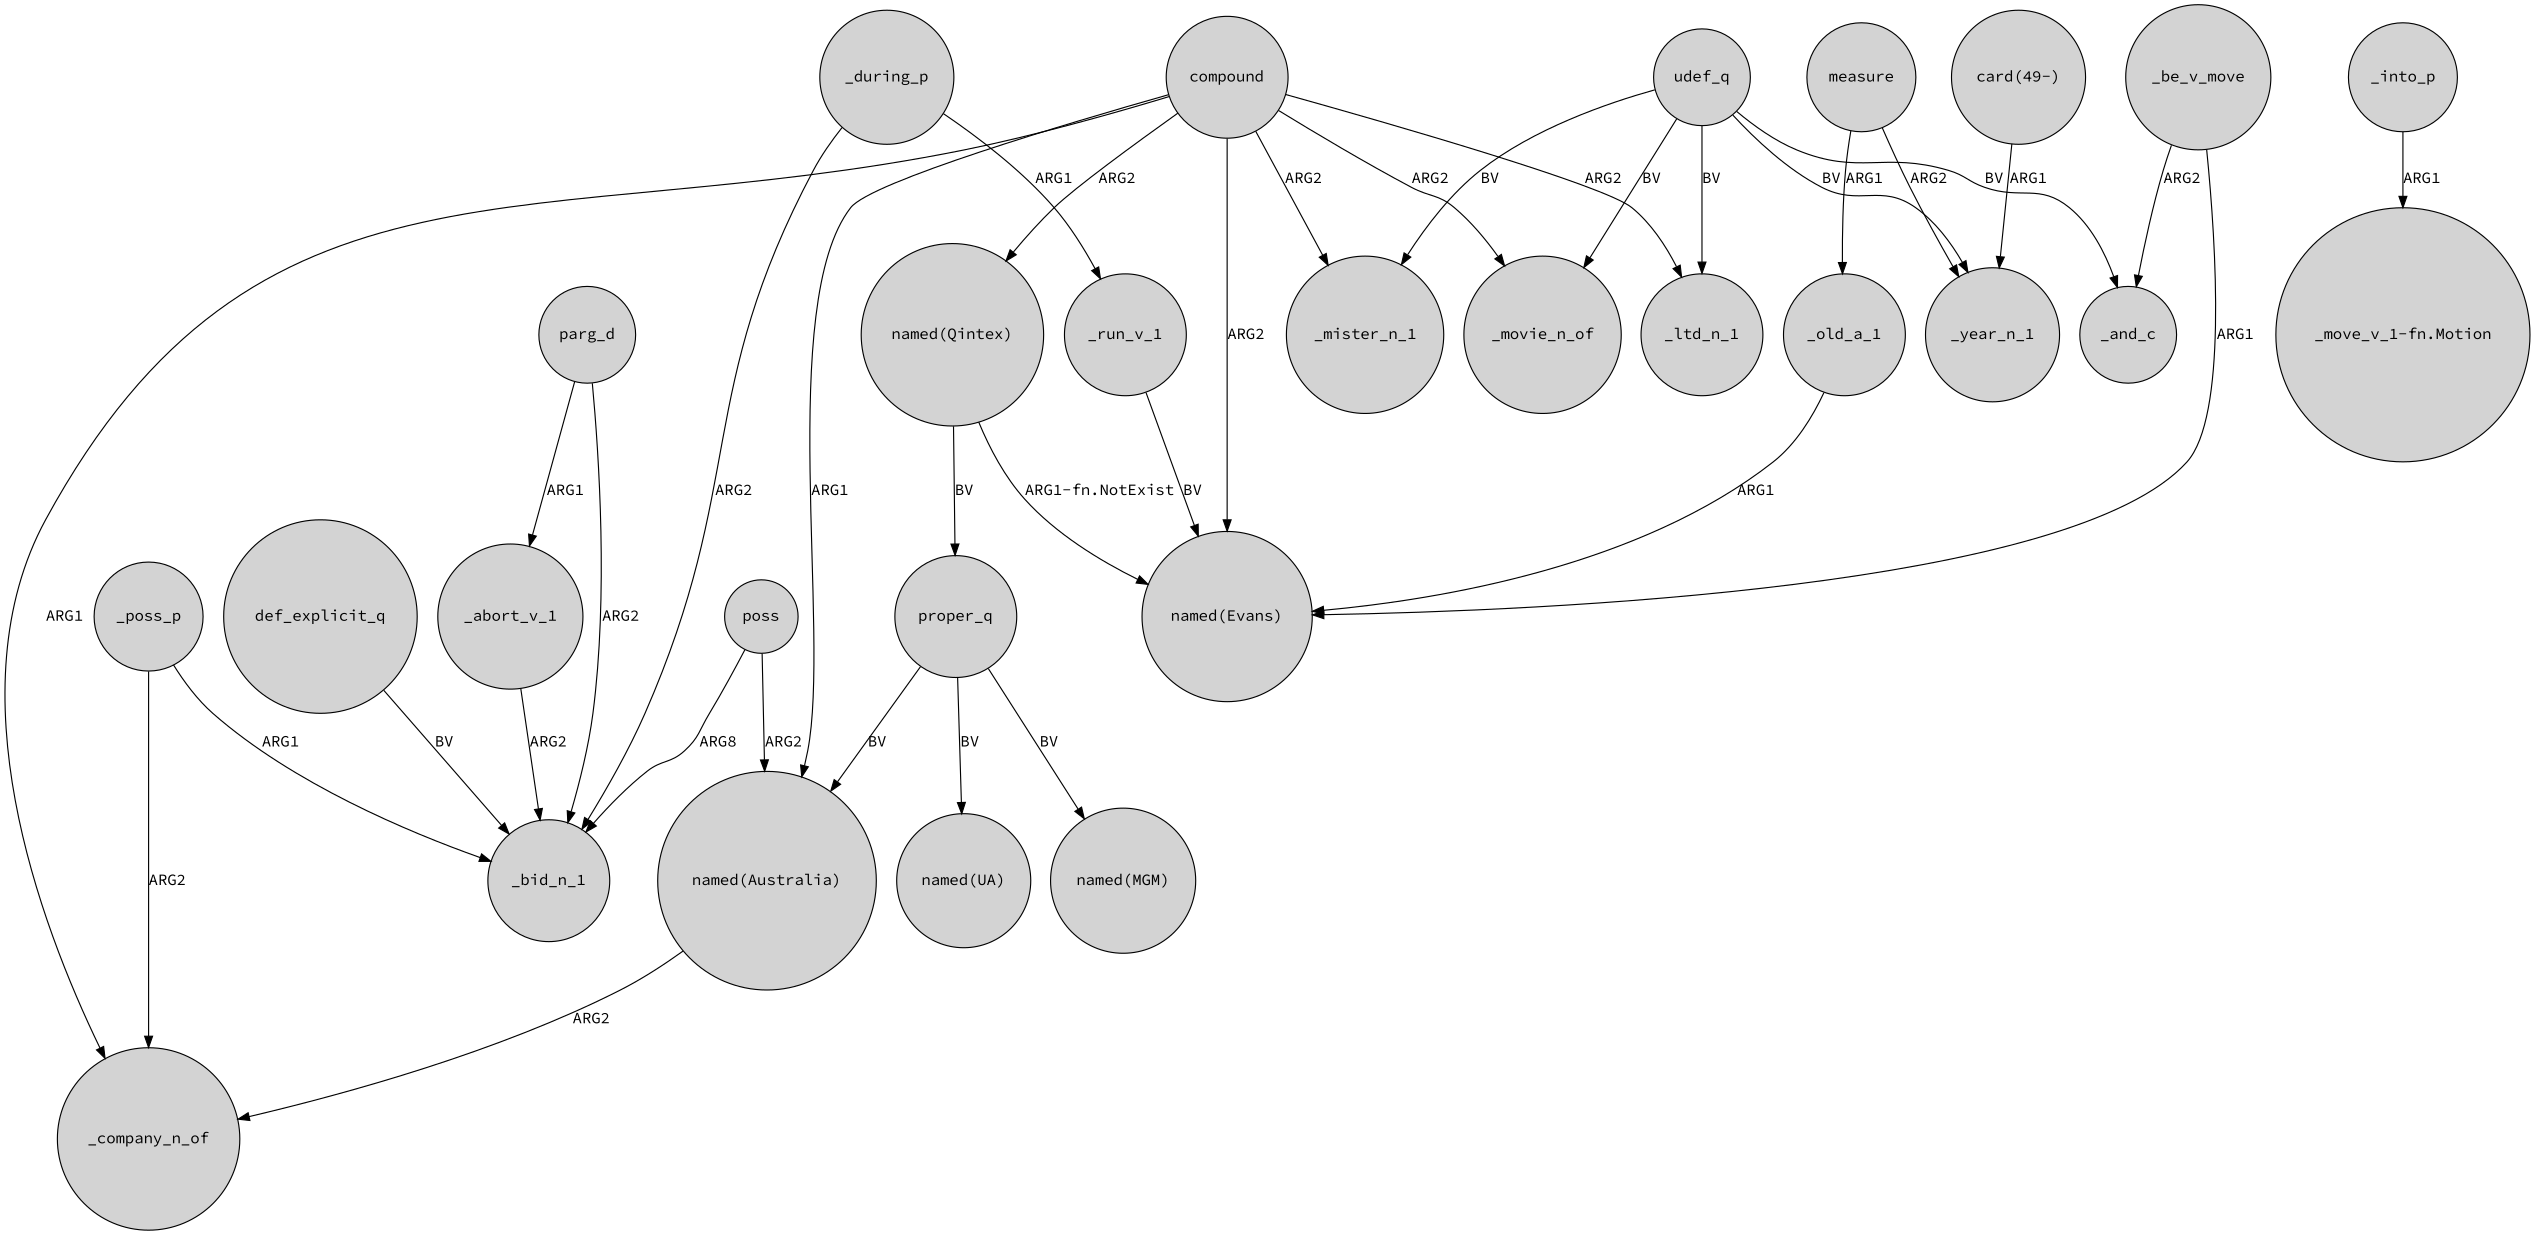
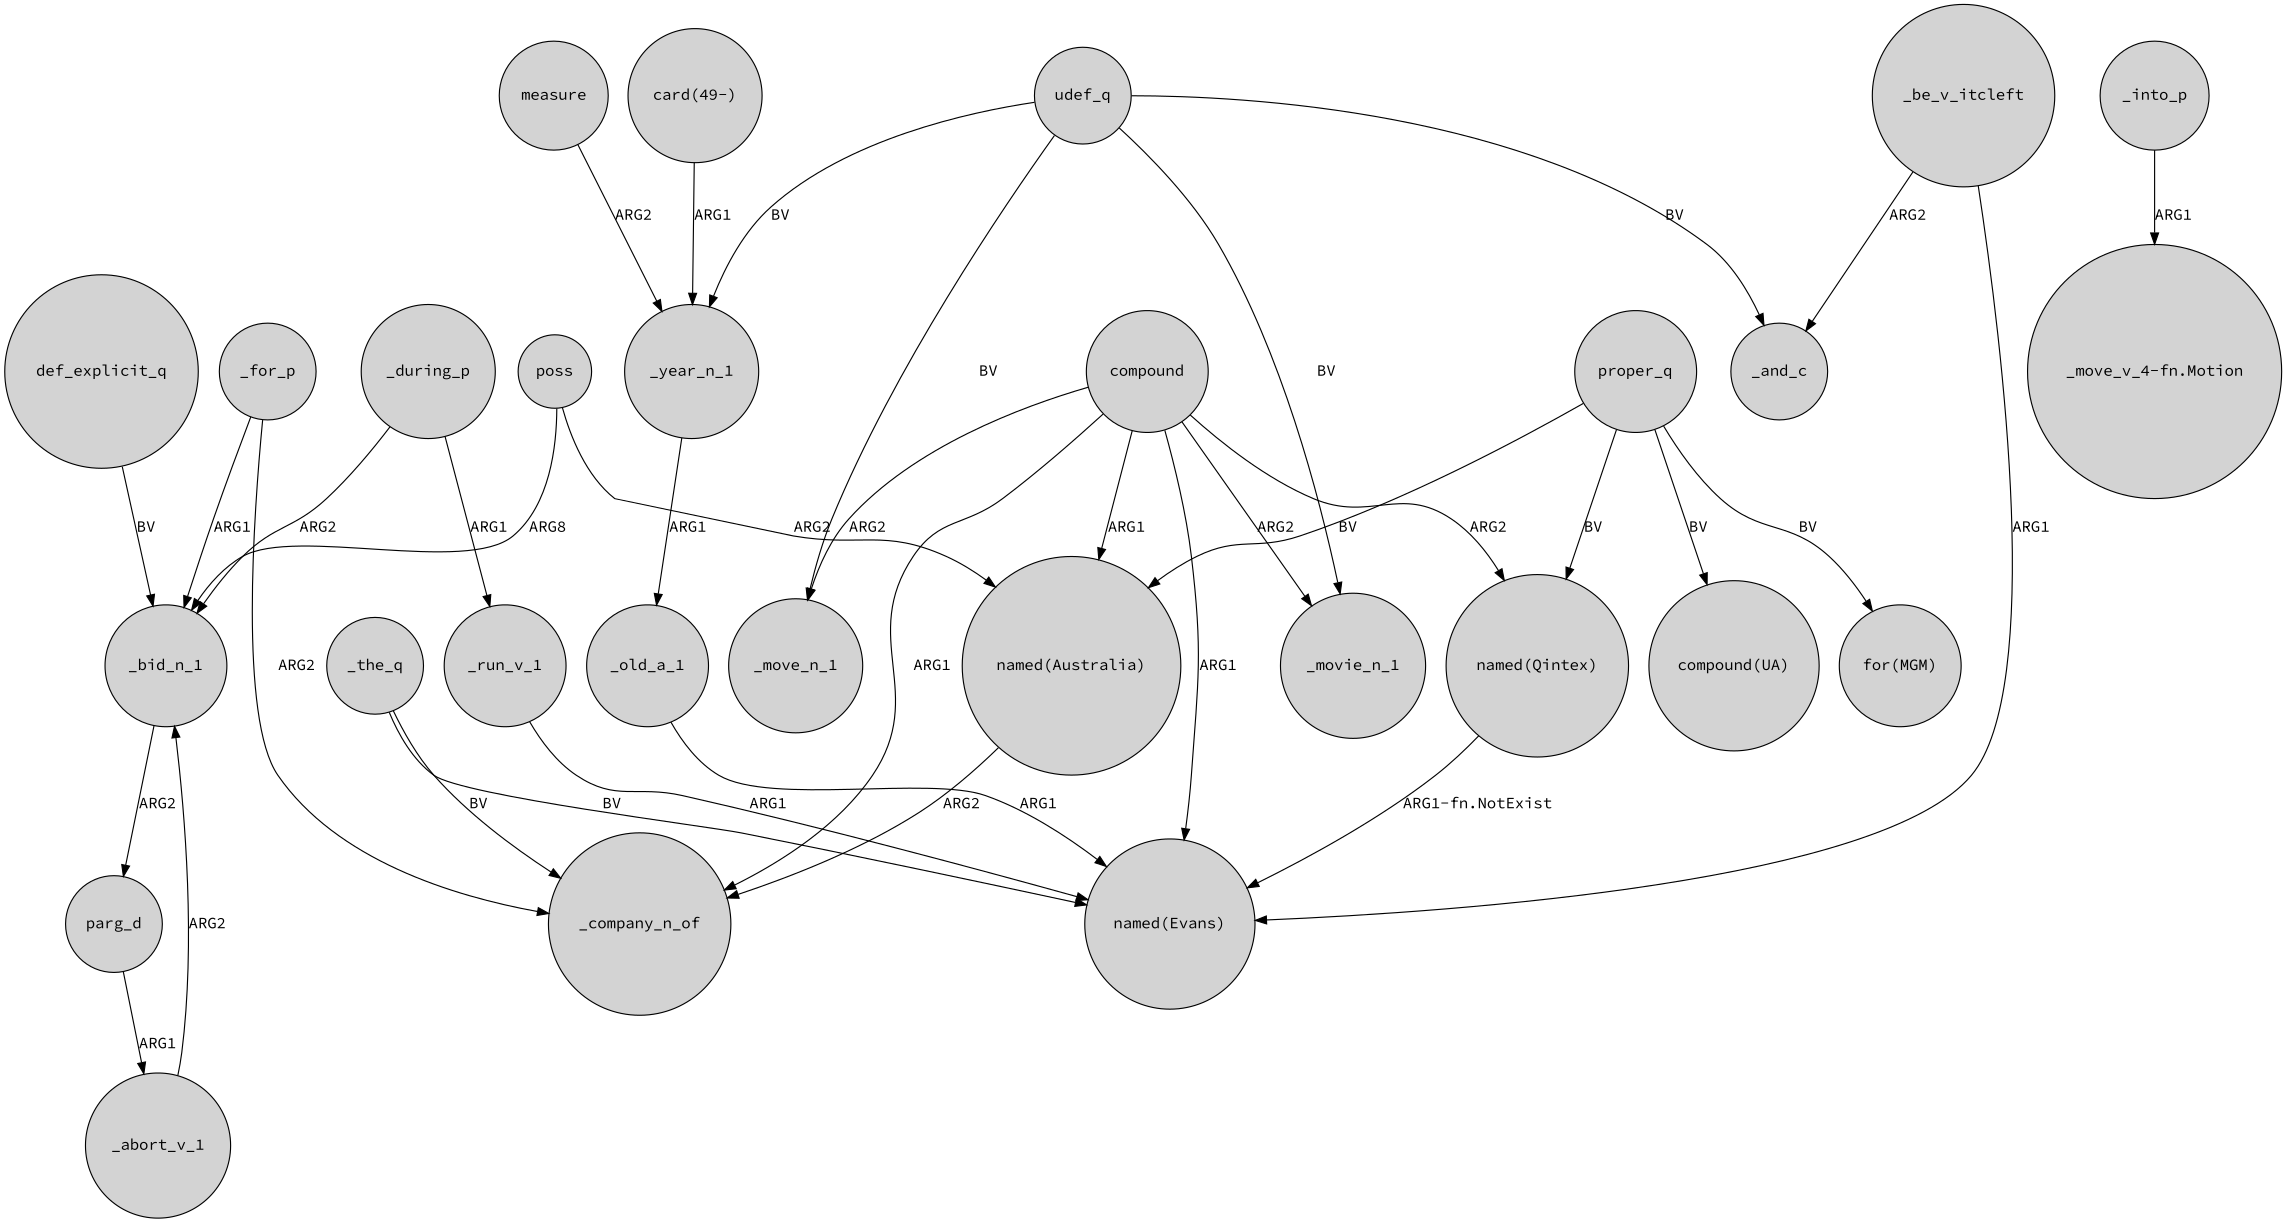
(2198, 77) -> (1964, 96)
(1843, 203) -> (669, 520)
(1246, 335) -> (1219, 666)
(1365, 335) -> (1353, 666)
(1543, 335) -> none
(1702, 335) -> (796, 666)
(2403, 335) -> (2155, 372)
(954, 485) -> (1593, 499)
(1193, 491) -> (769, 804)
(601, 599) -> (140, 795)
(149, 617) -> (268, 372)
none -> (375, 666)
(964, 881) -> (1734, 666)
(1123, 881) -> (1900, 666)
